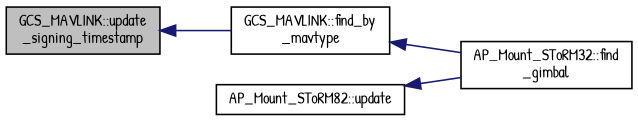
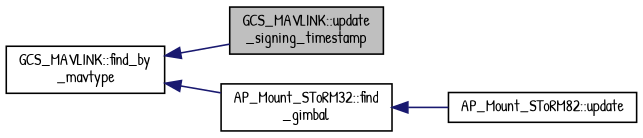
(203, 31) -> (205, 49)
(441, 81) -> (428, 107)
